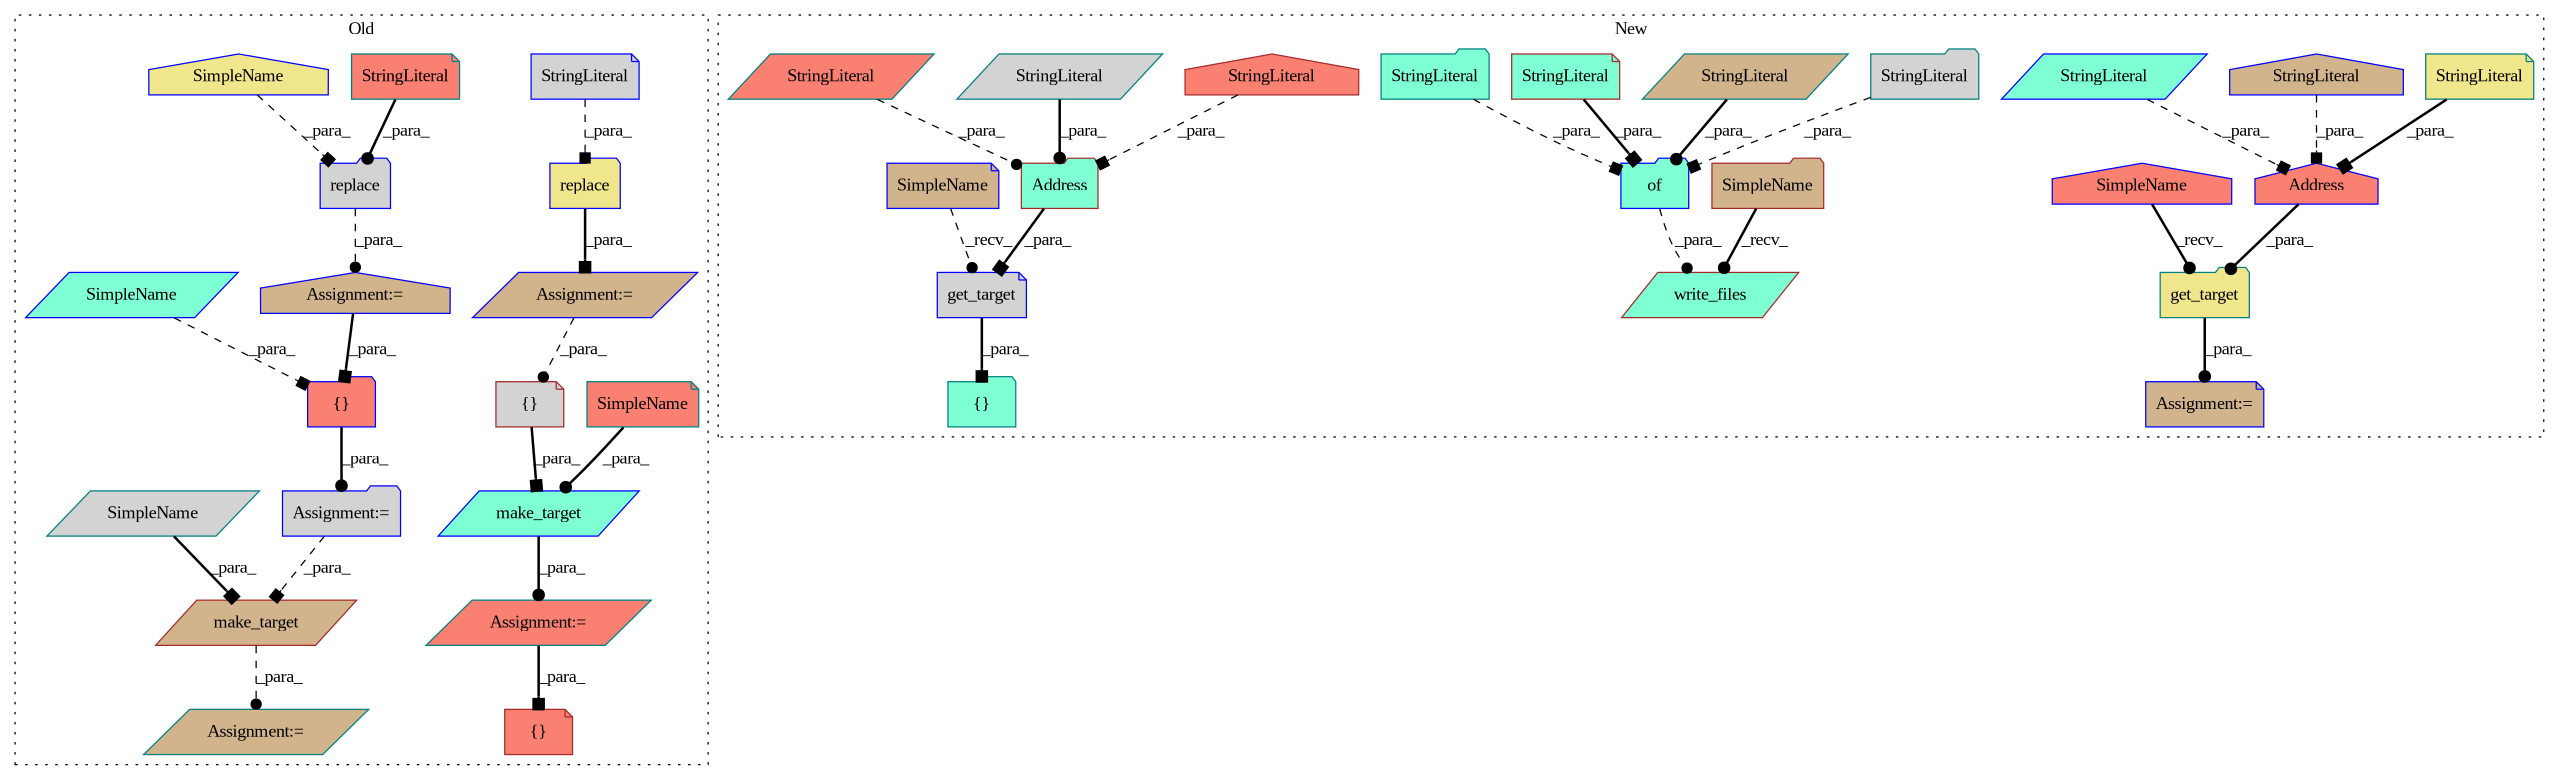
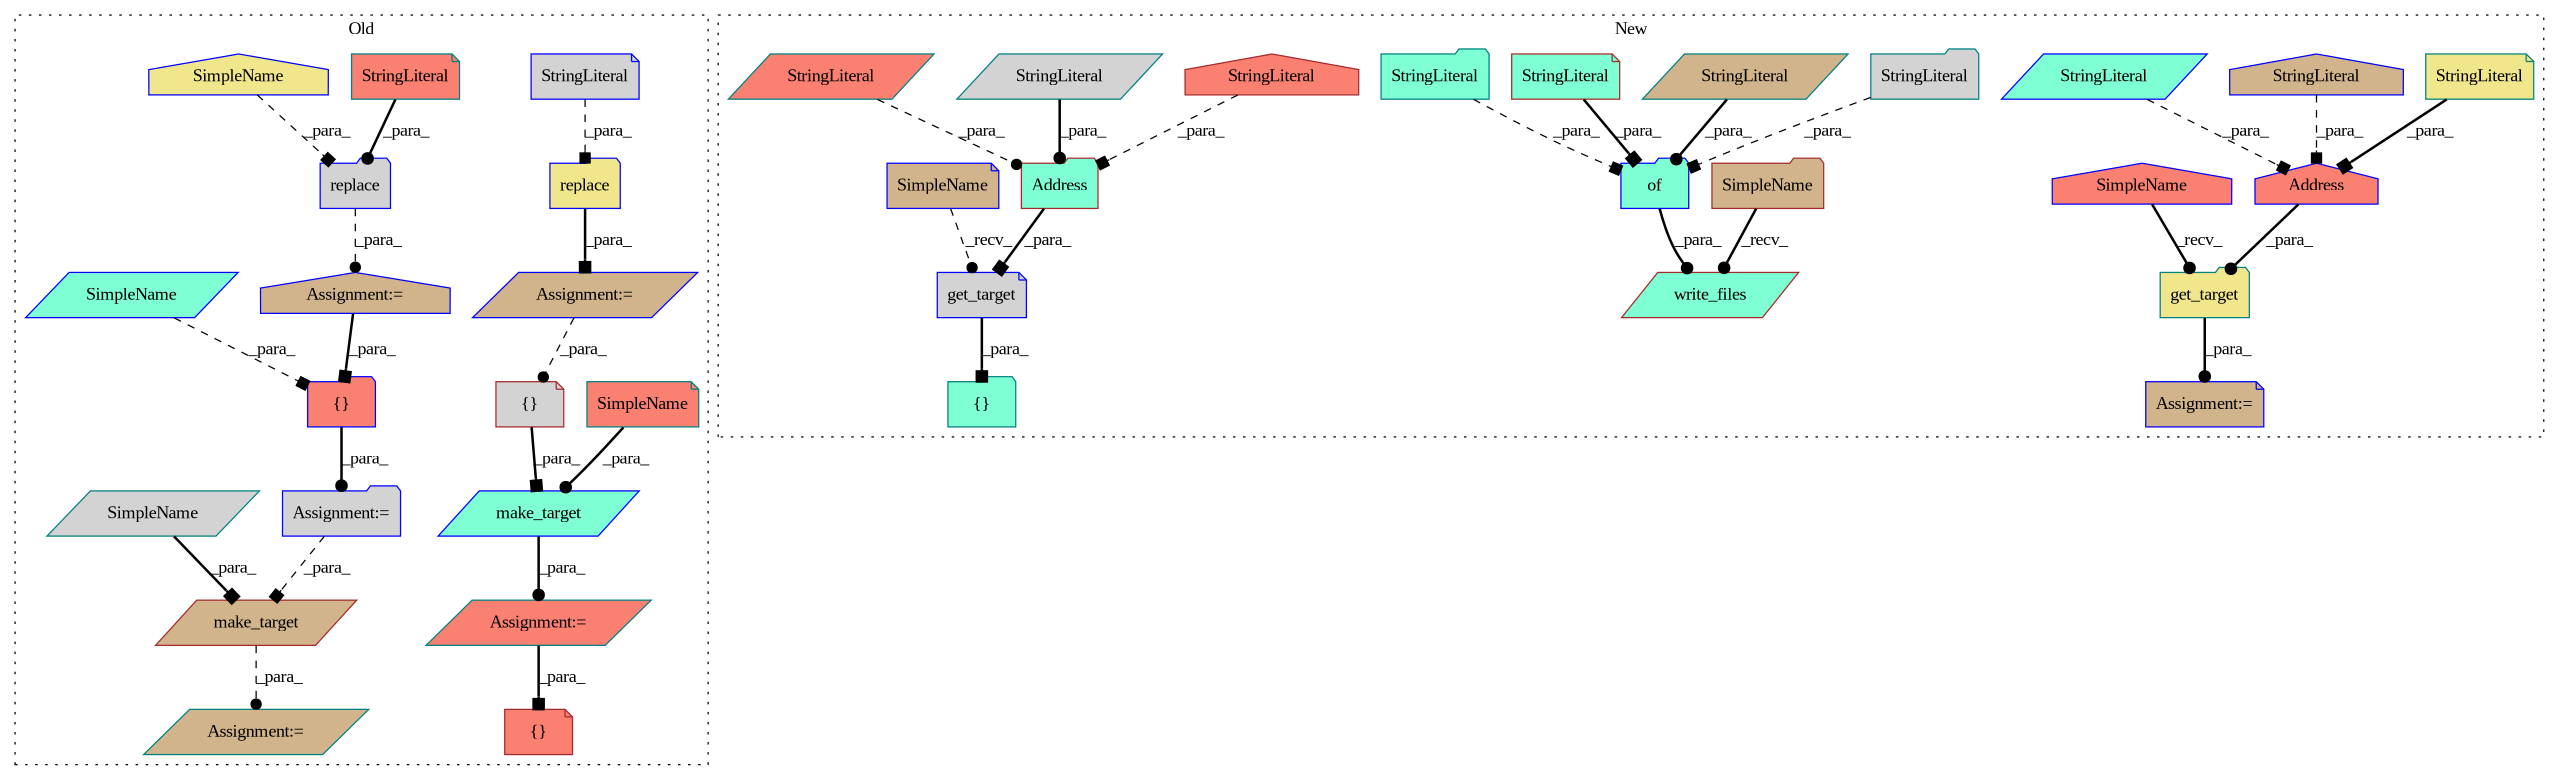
(1669, 238) -> (1669, 238)
